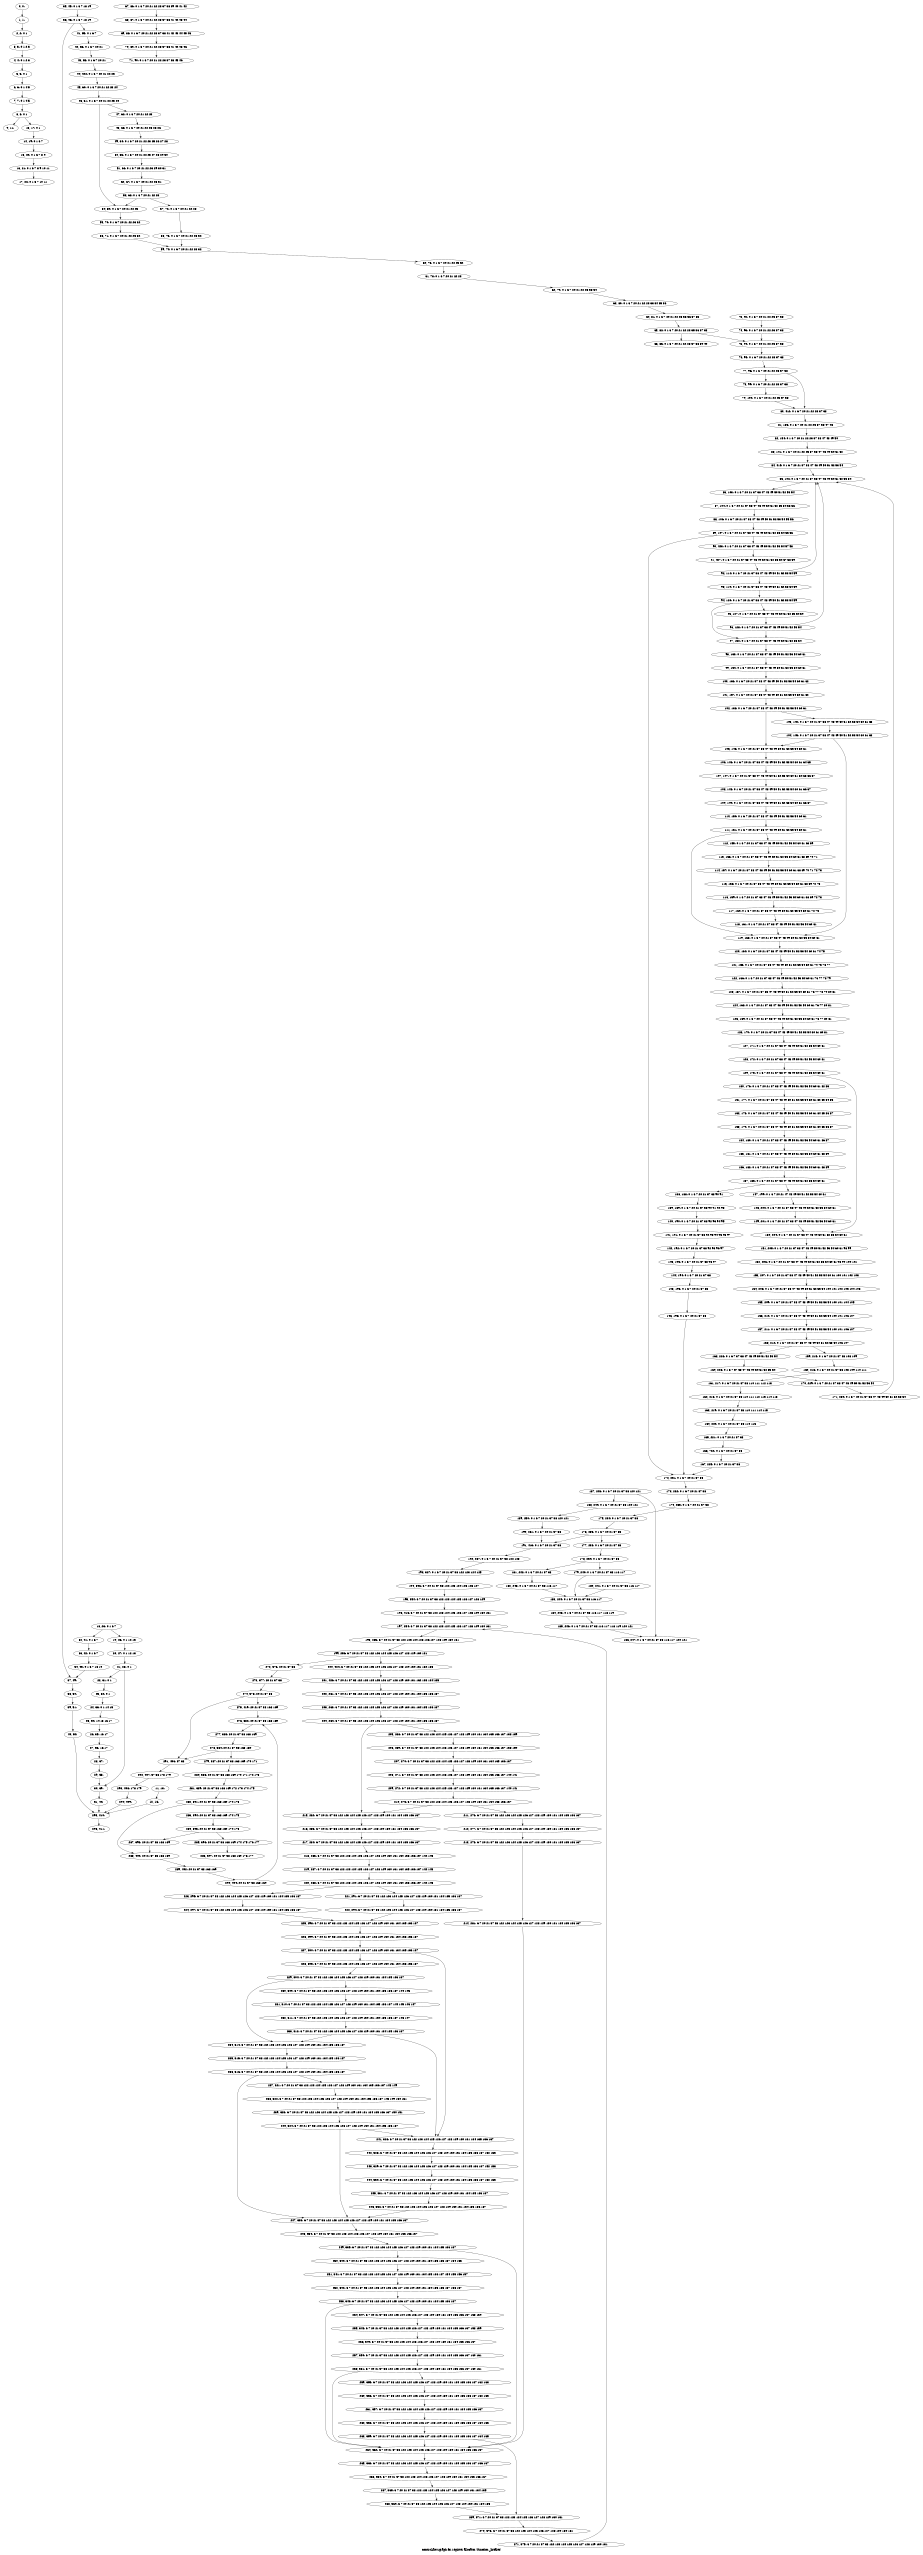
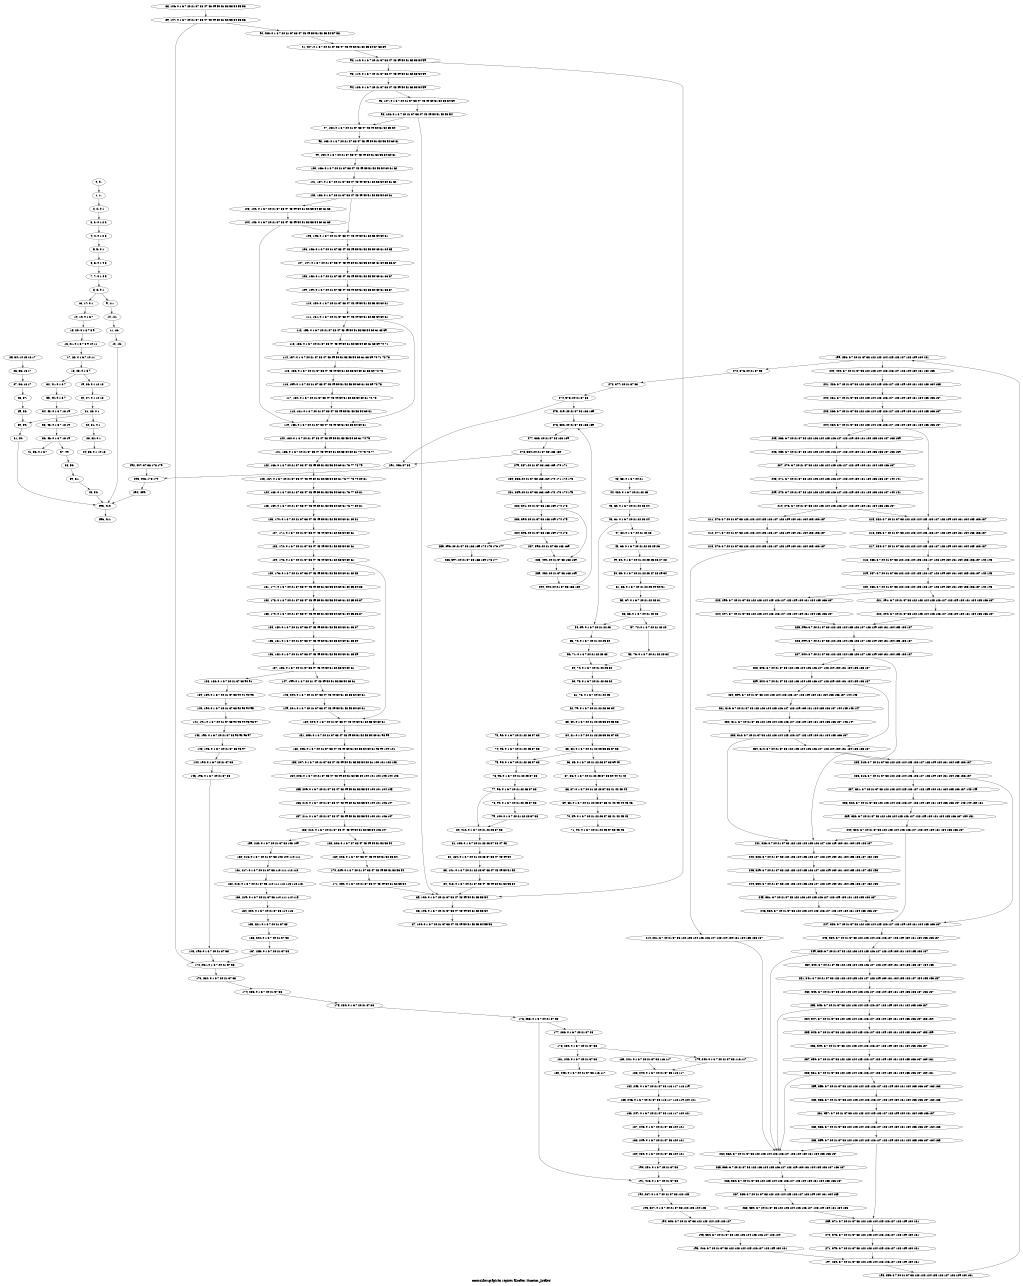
(89, 47) -> none
none -> (112, 317)
none -> (81, 363)
(755, 512) -> none
none -> (595, 768)
(740, 1397) -> (265, 884)
(722, 1451) -> (269, 938)
(656, 1560) -> (659, 1119)
(553, 1593) -> none
(81, 1673) -> (57, 417)
(101, 1713) -> none
(165, 1768) -> (278, 474)
